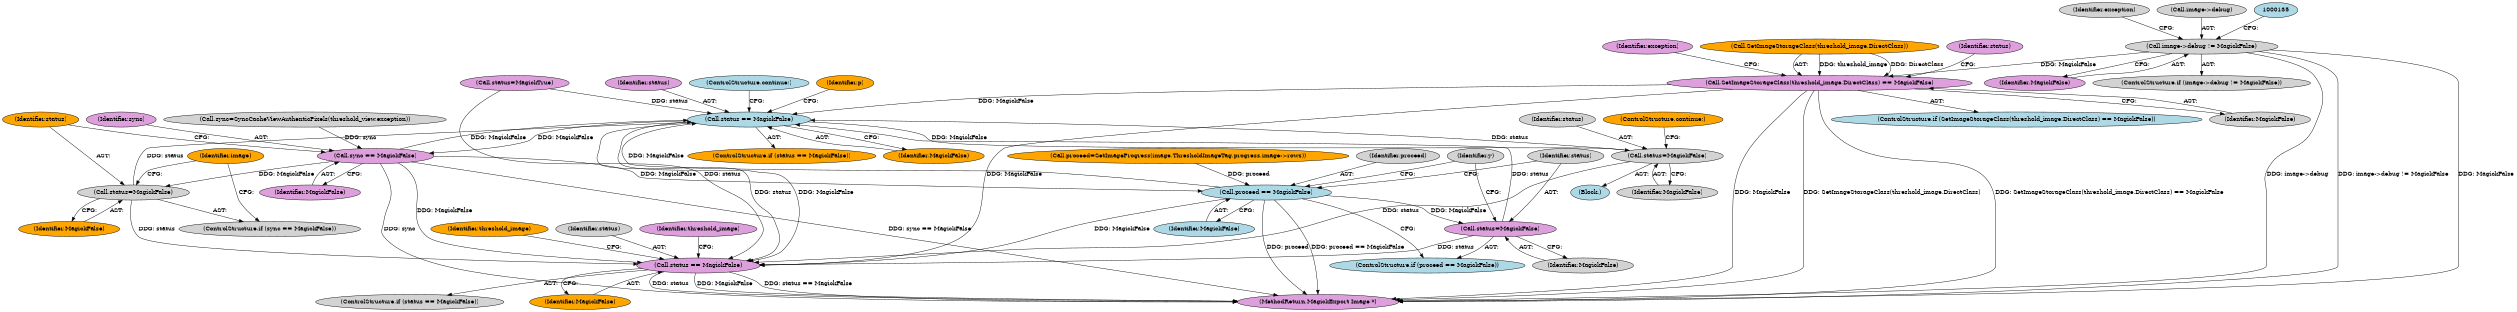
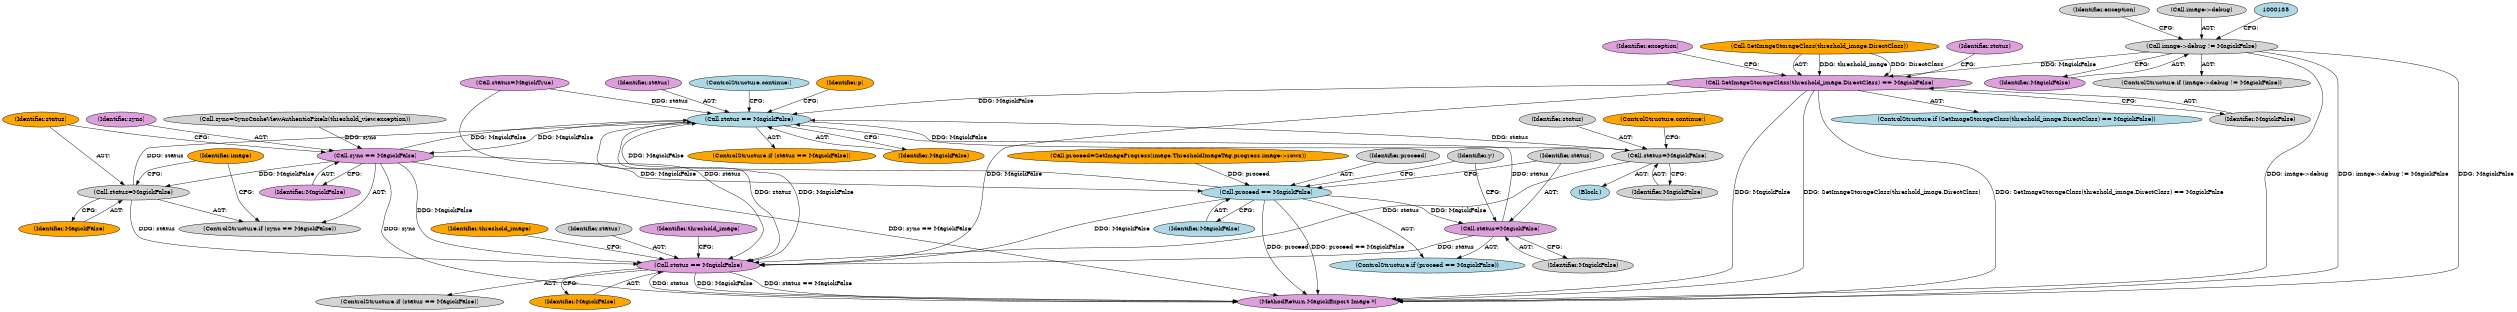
none -> (362, 202)
(1409, 229) -> (1409, 229)
